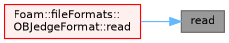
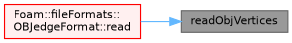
(203, 22) -> (235, 22)
